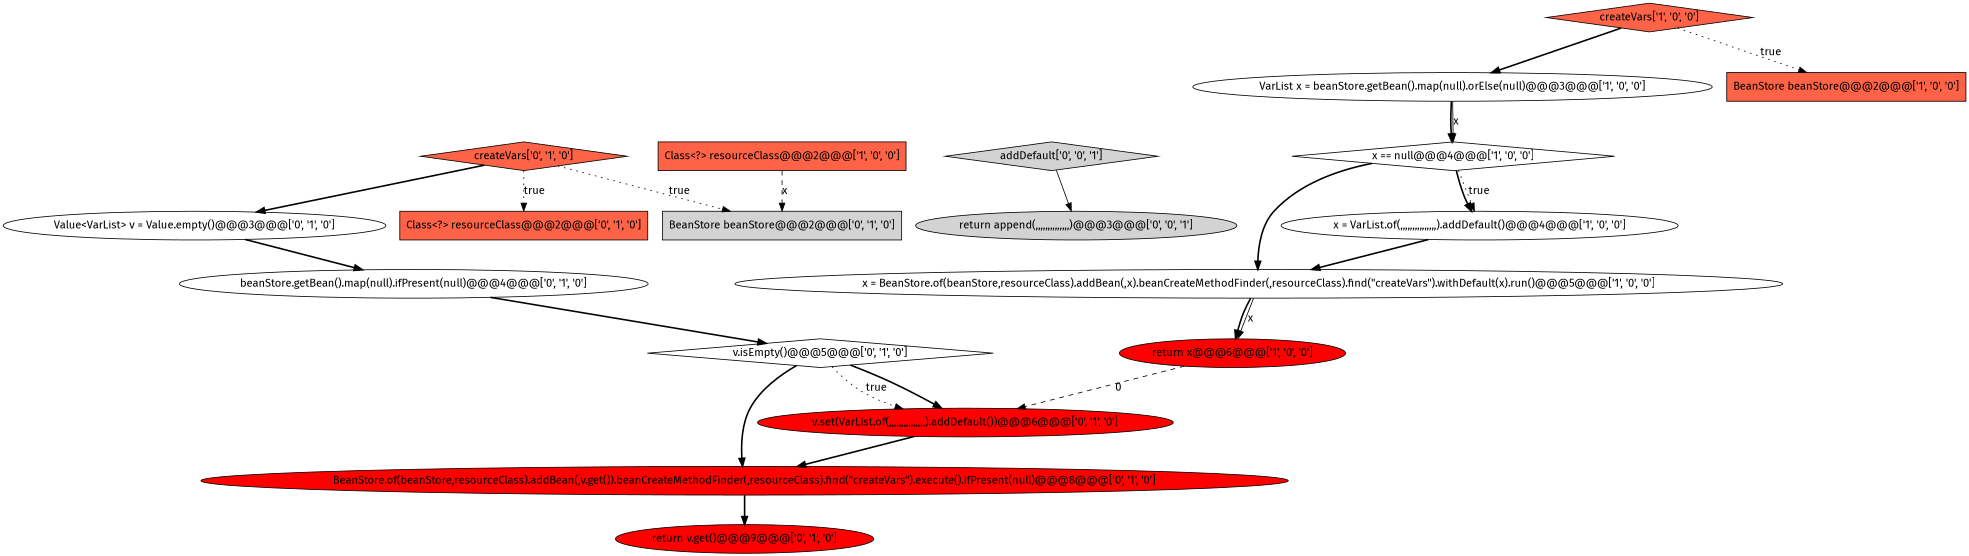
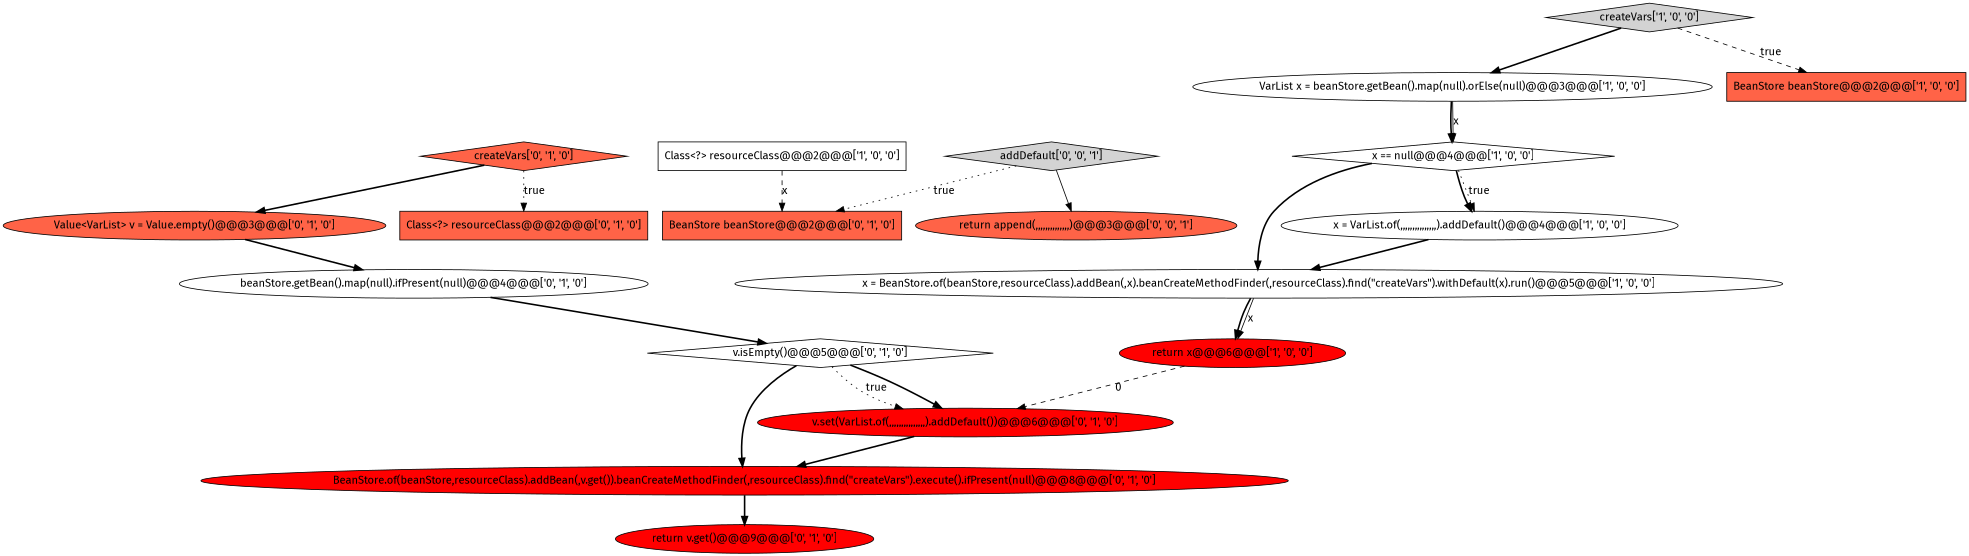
(1649, 18) -> (1649, 18)
(1738, 49) -> (1738, 49)
(782, 156) -> (782, 156)
(640, 188) -> (930, 188)
(195, 226) -> (195, 226)
(782, 226) -> (782, 226)
(1076, 226) -> (1076, 226)
